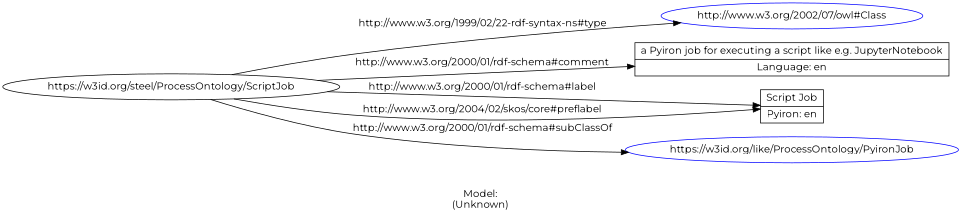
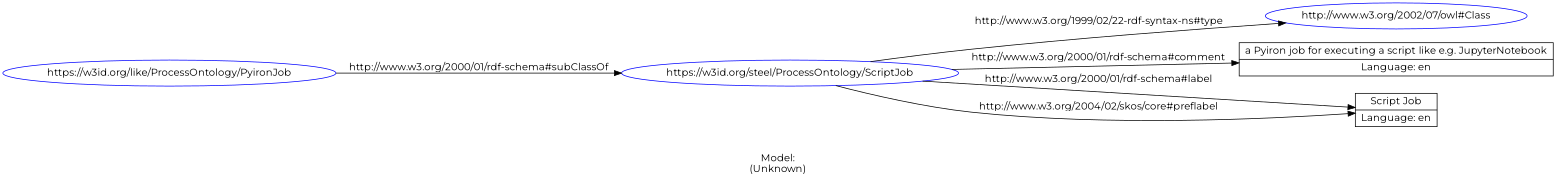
(171, 87) -> (790, 73)
(792, 114) -> (1396, 118)
(414, 141) -> (475, 73)
